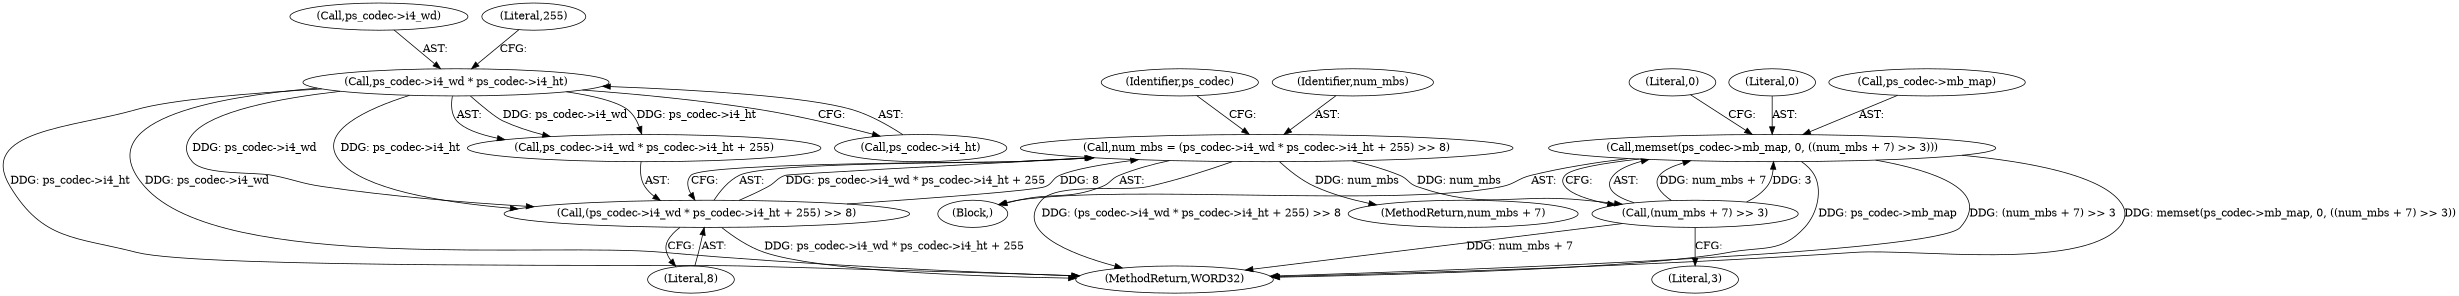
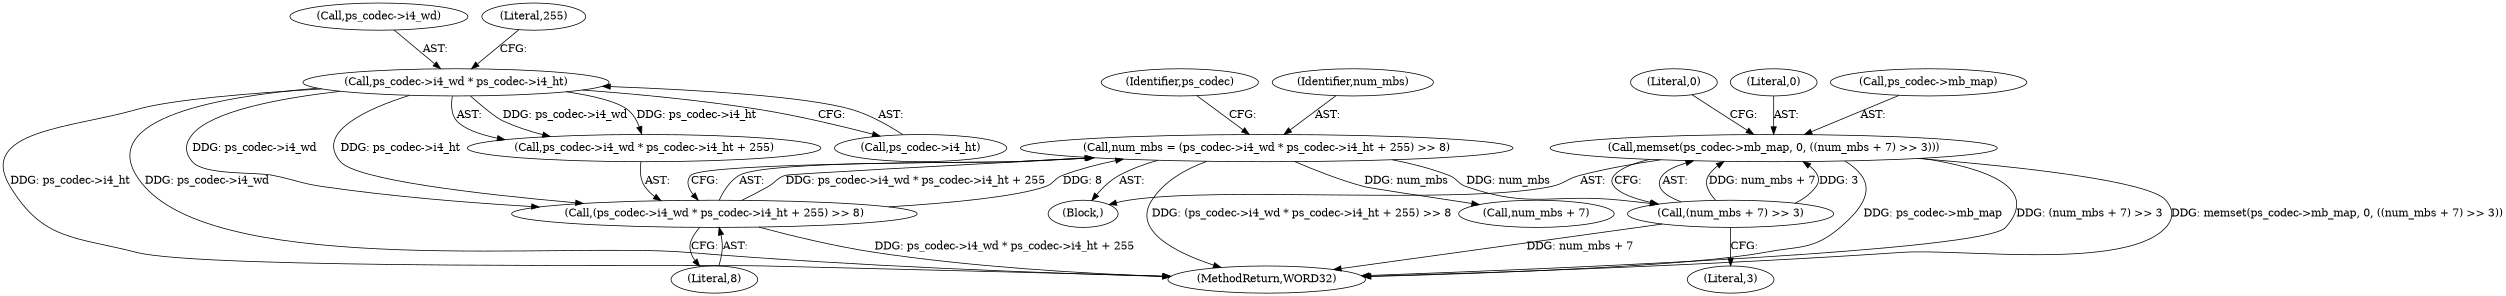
(1463, 214) -> (1536, 214)
